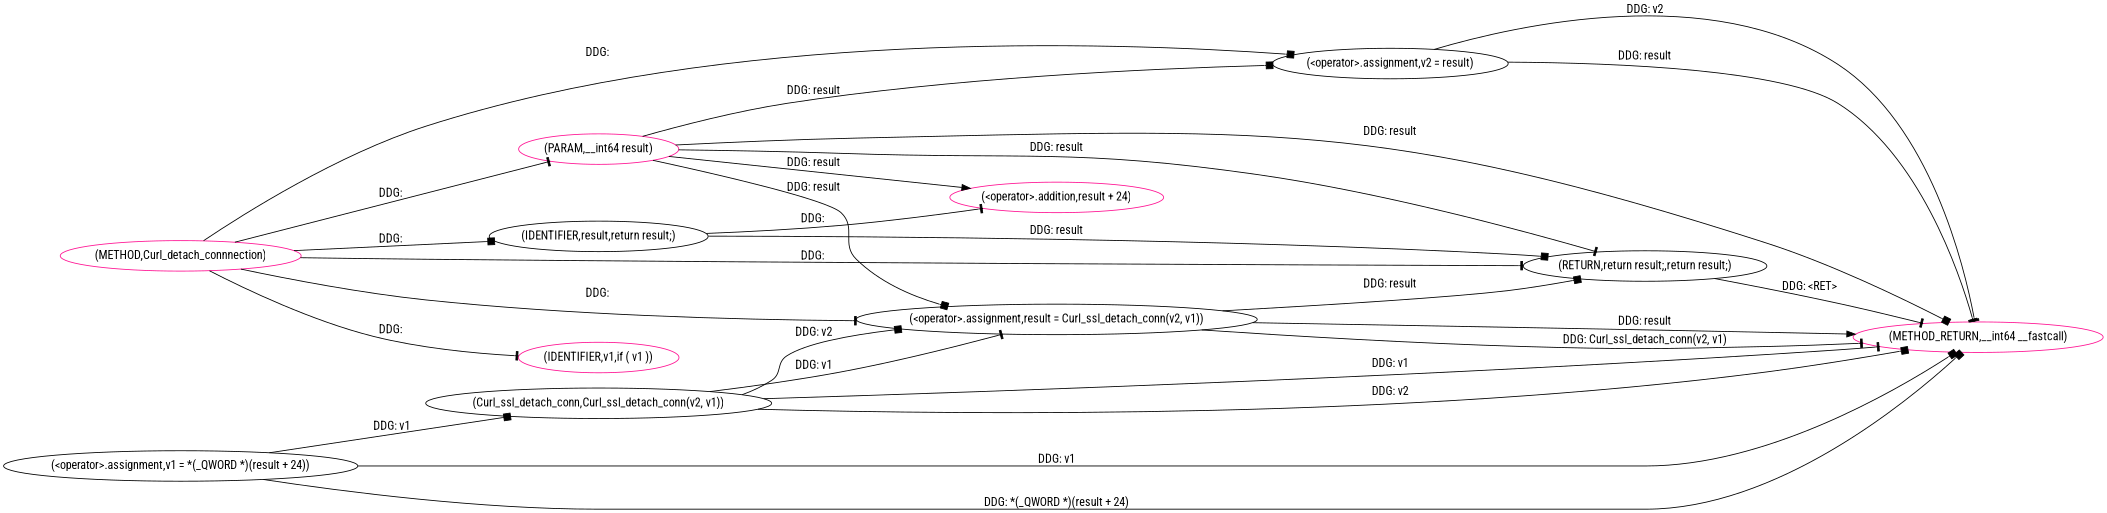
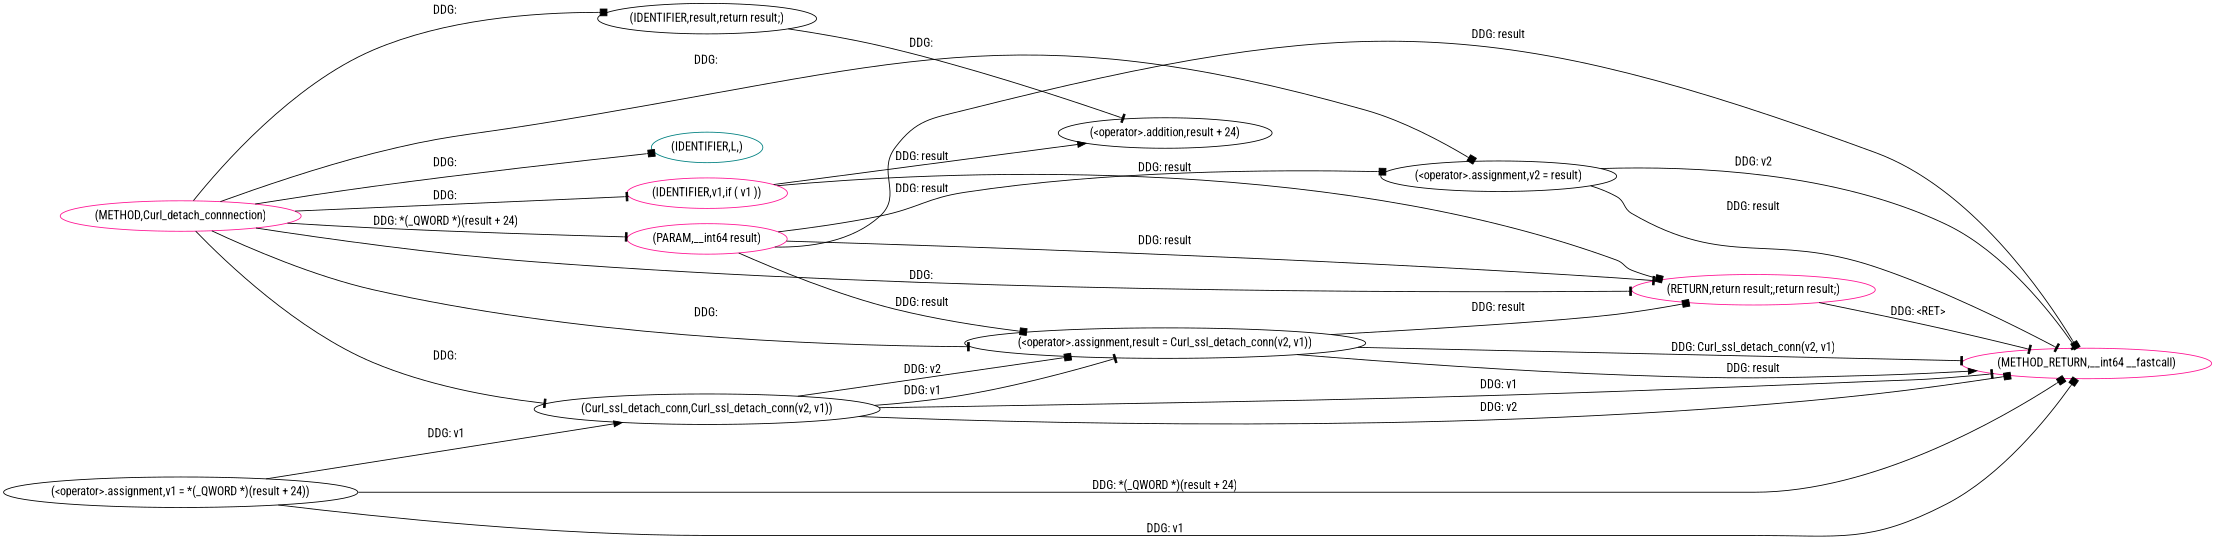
none -> (707, 147)
(815, 172) -> (926, 164)
(392, 194) -> (446, 222)
(1057, 197) -> (1165, 133)
(1124, 241) -> (1222, 182)
(1645, 266) -> (1753, 290)
none -> (352, 352)
(386, 435) -> (440, 451)
